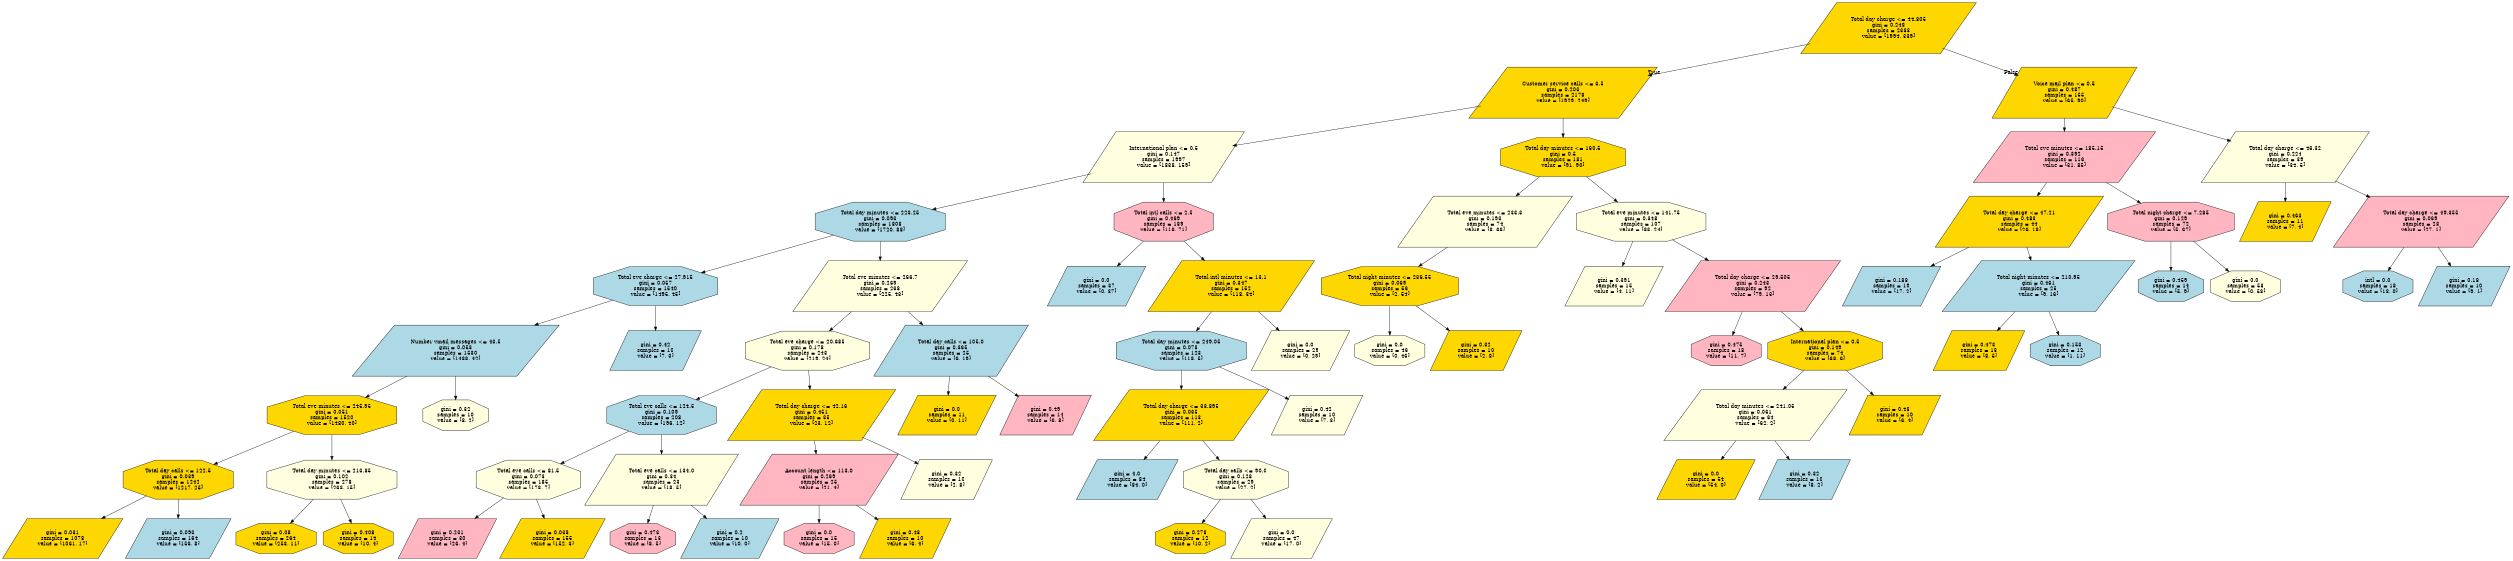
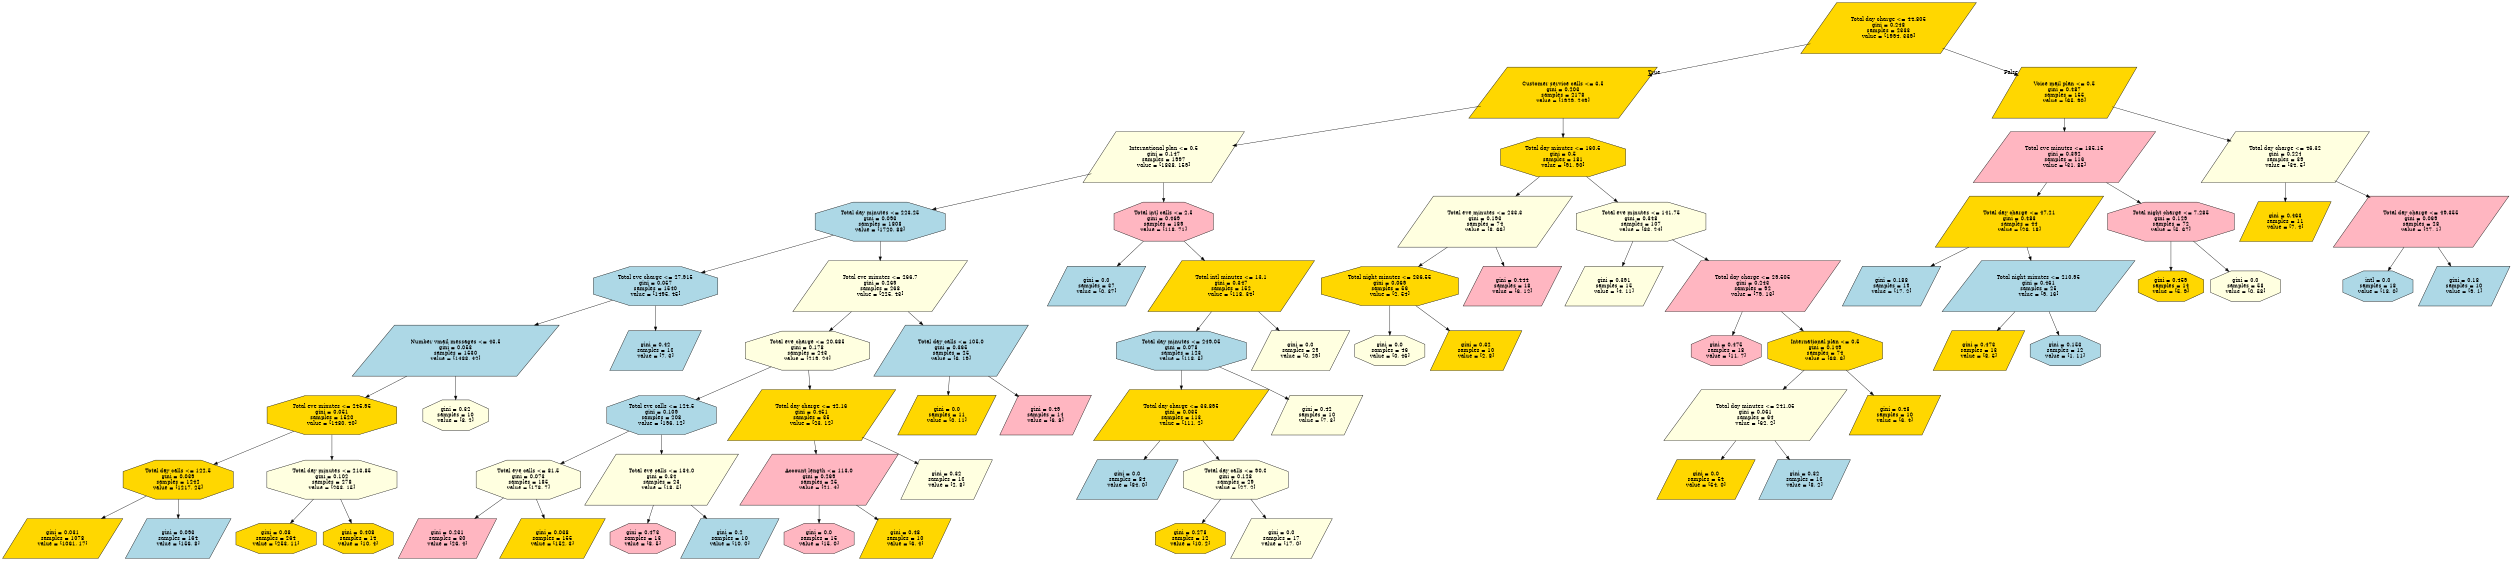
none -> (1512, 286)
(2171, 286) -> (2171, 286)
(1127, 480) -> (1127, 480)
(1281, 538) -> (1281, 538)
